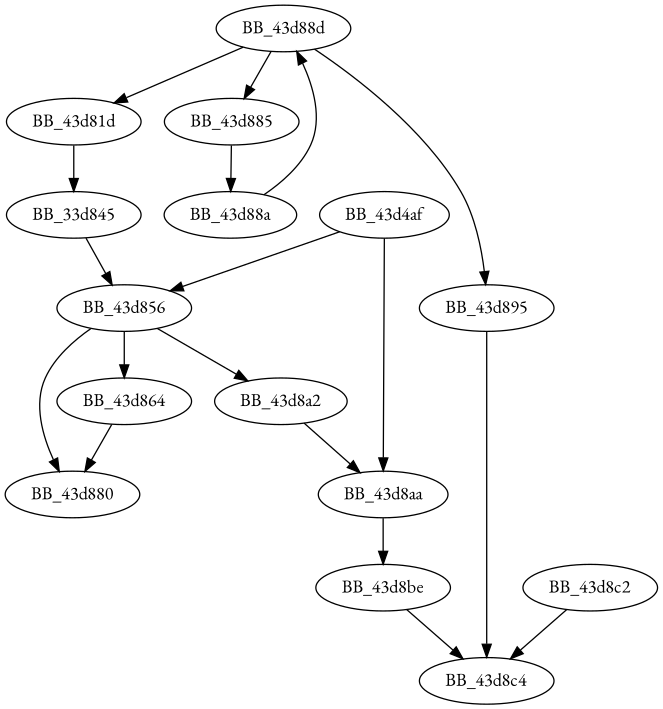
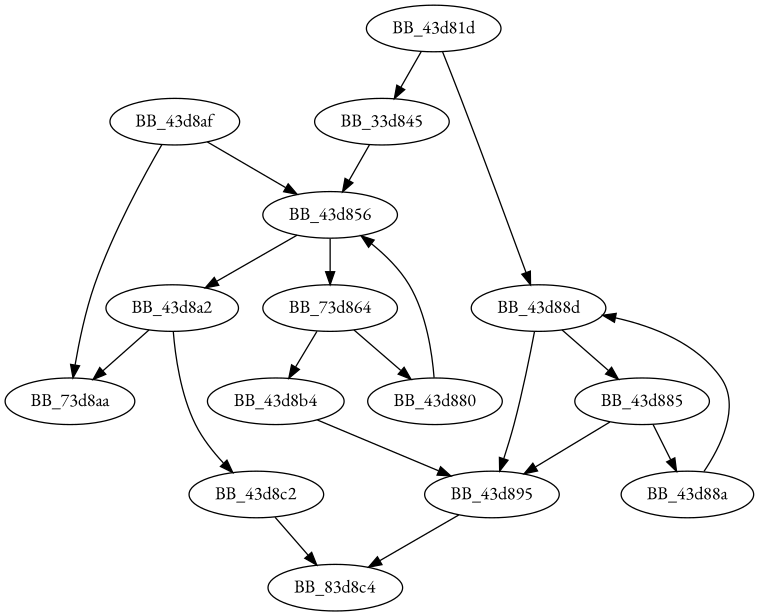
(185, 72) -> (485, 162)
(384, 215) -> (175, 122)
(43, 386) -> (418, 303)
(124, 401) -> (330, 308)
none -> (276, 401)
none -> (186, 402)
none -> (573, 445)
(383, 494) -> (70, 401)
(383, 588) -> none
(487, 681) -> (335, 588)
